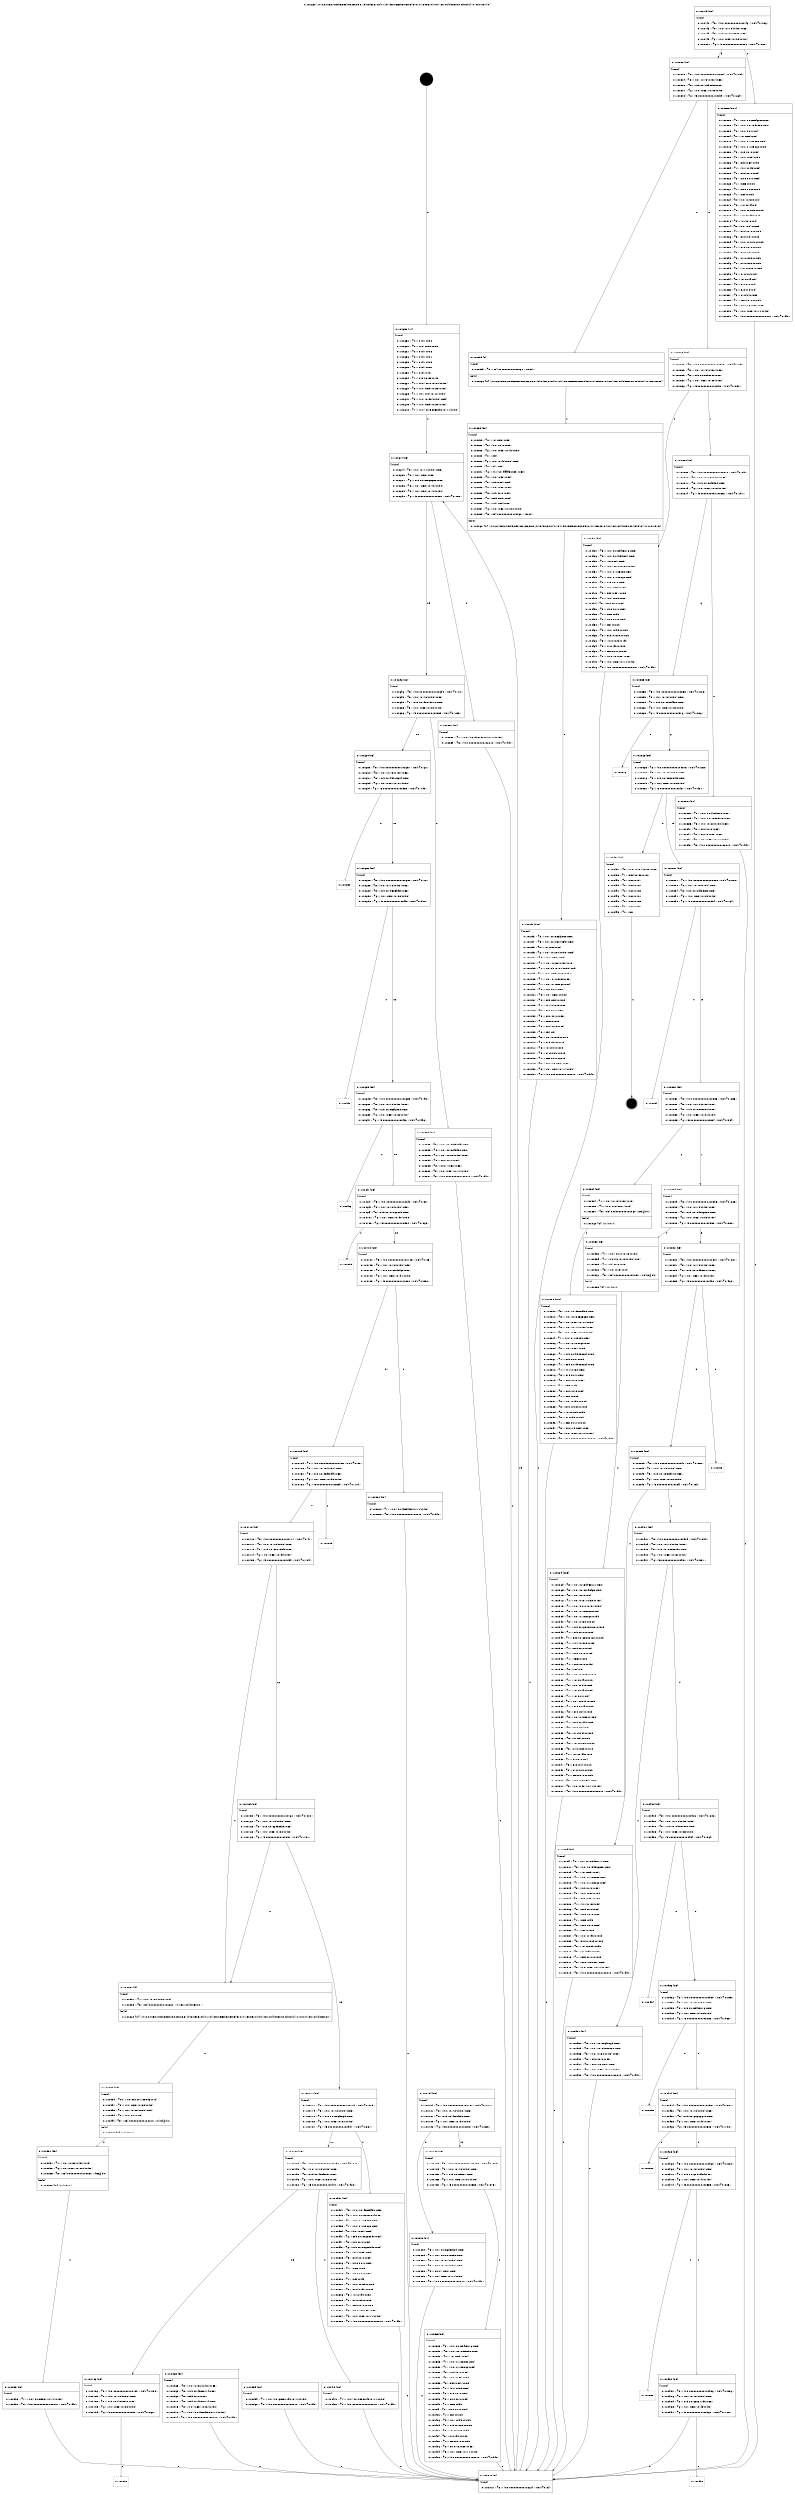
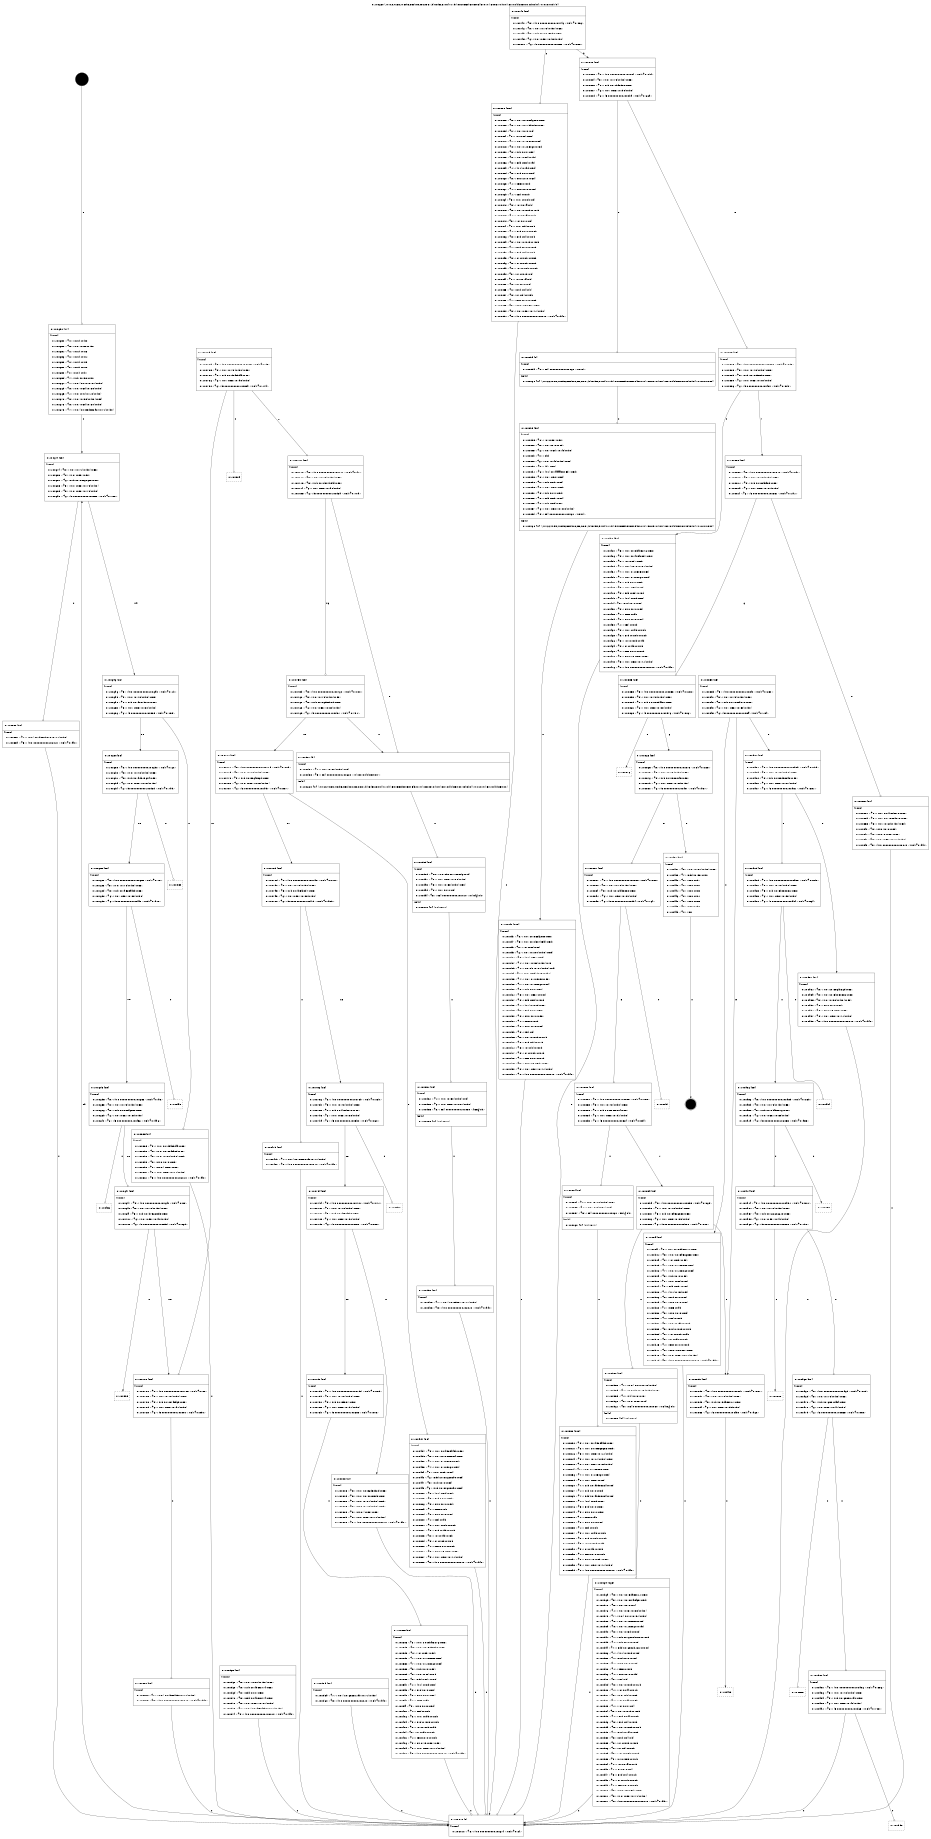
none -> (345, 1155)
(684, 1365) -> (734, 1045)
(361, 1366) -> (211, 883)
